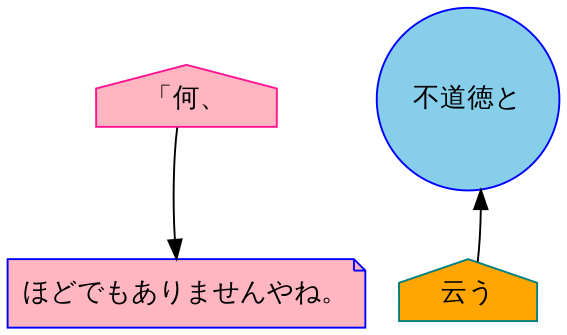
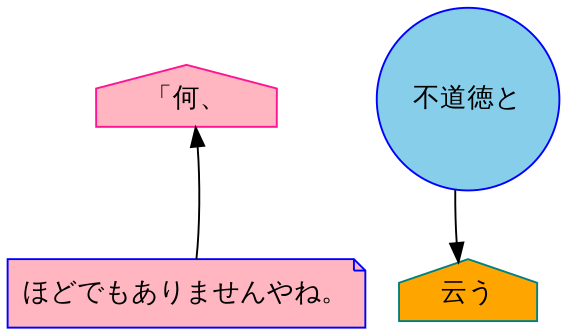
(174, 183) -> (199, 203)
(480, 236) -> (456, 217)
